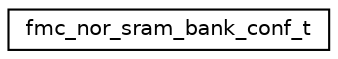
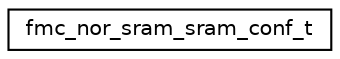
(169, 30) -> (170, 30)
